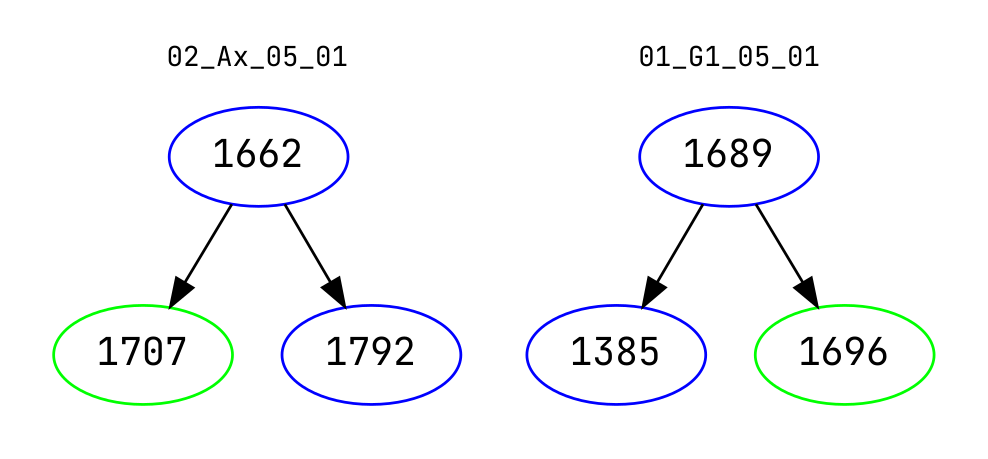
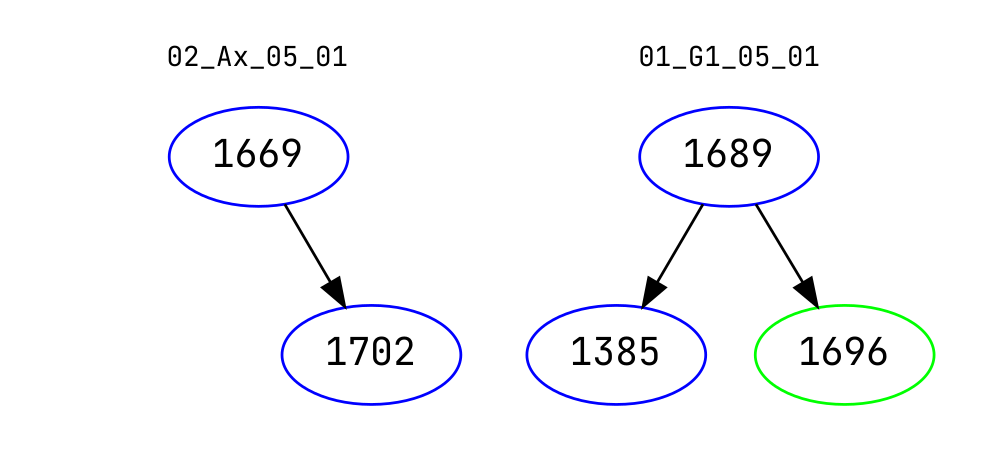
(259, 157) -> (259, 157)
(143, 355) -> none
(371, 355) -> (371, 355)
